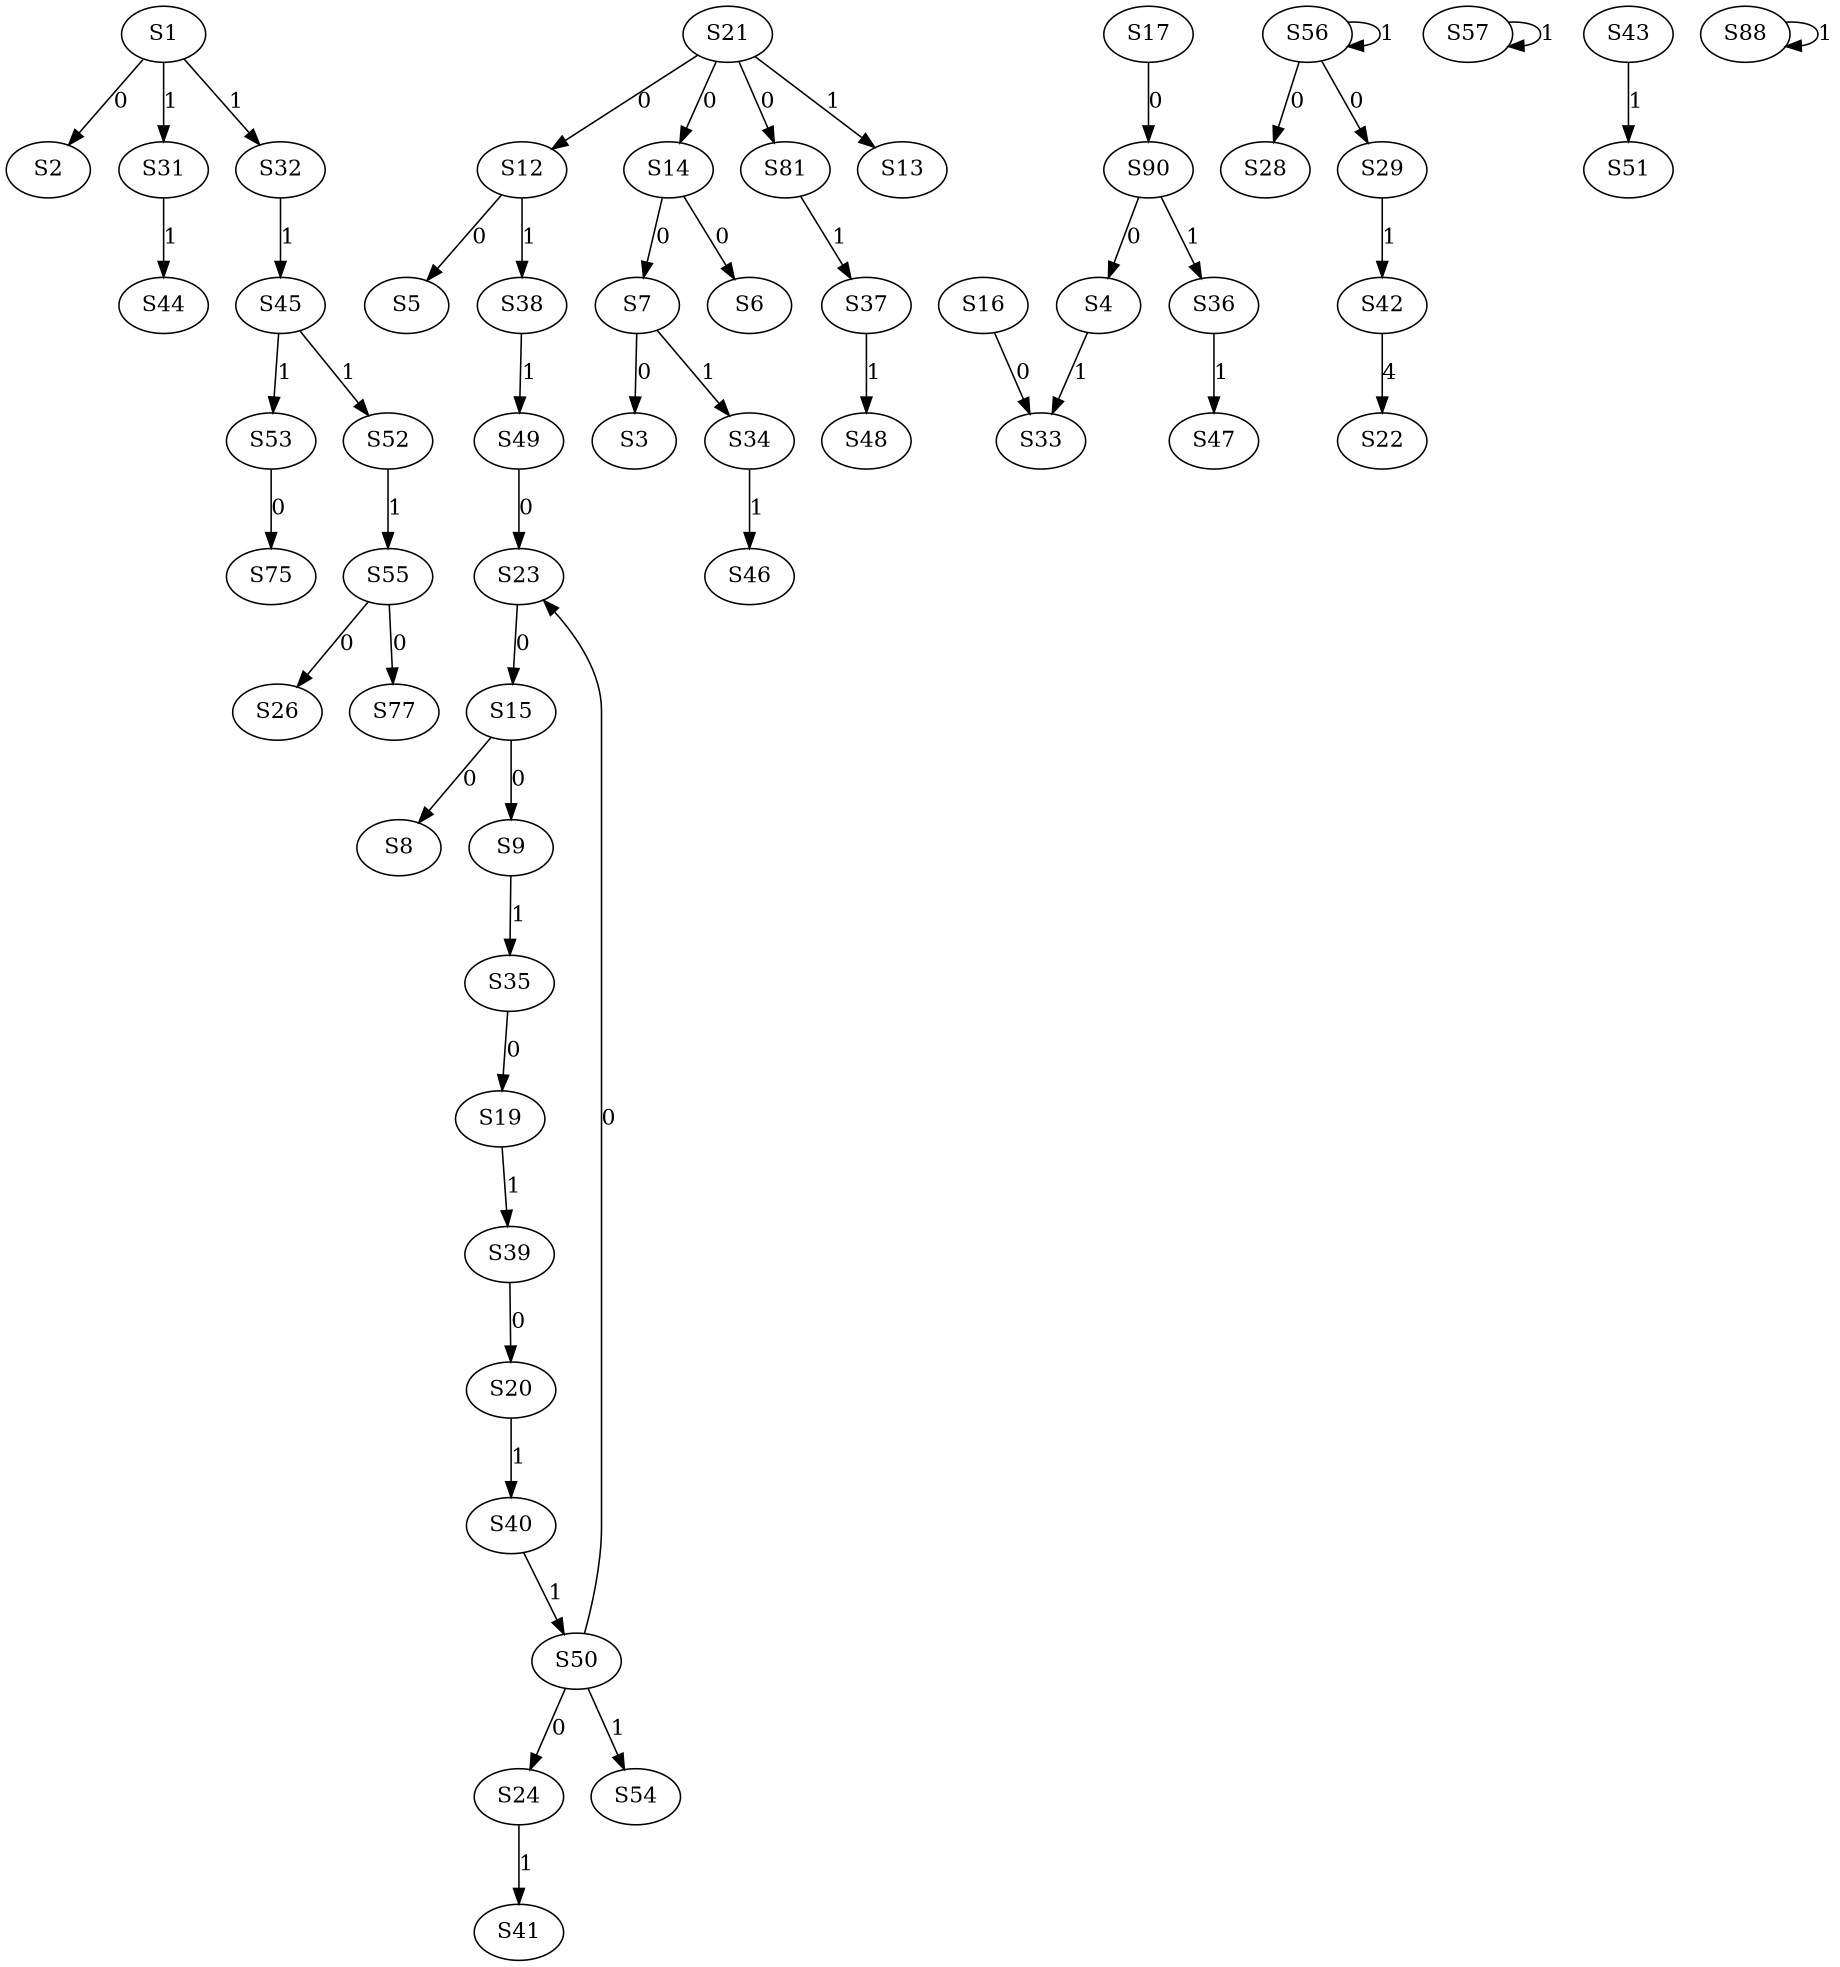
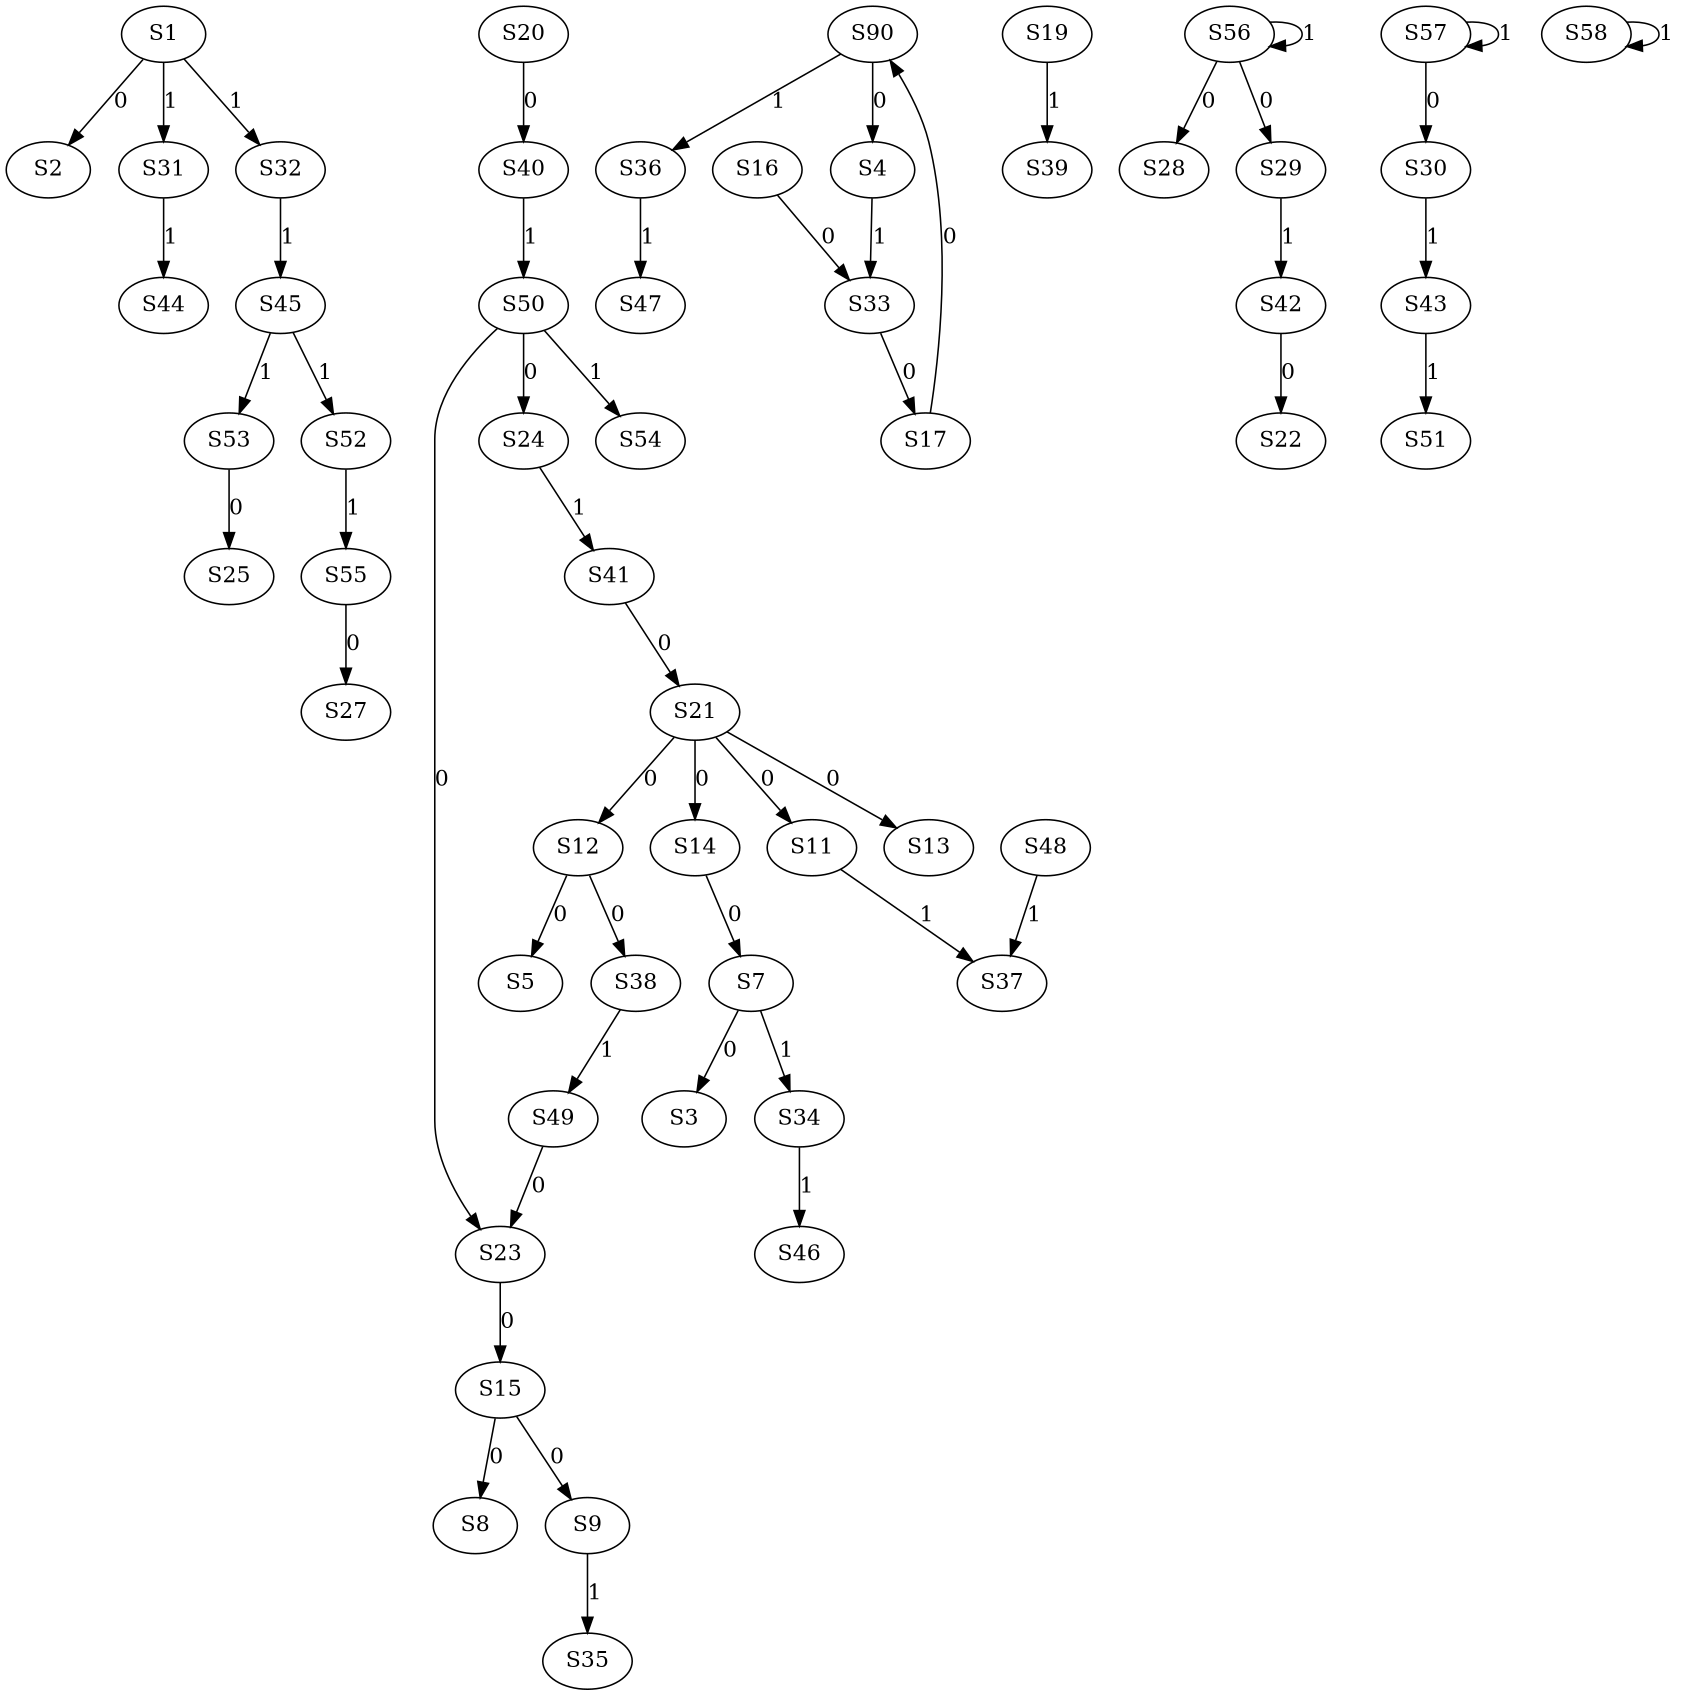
(1745, 34) -> (1586, 34)
(834, 102) -> (834, 780)
(785, 170) -> (812, 848)
none -> (1426, 170)
(530, 238) -> (619, 916)
(750, 305) -> none
(866, 365) -> (1026, 908)
none -> (895, 366)
(1390, 373) -> (1289, 373)
(271, 577) -> (229, 577)
none -> (648, 638)
(277, 712) -> none
(394, 712) -> (346, 712)
(505, 1043) -> none
(510, 1314) -> none
(519, 1458) -> (531, 102)
